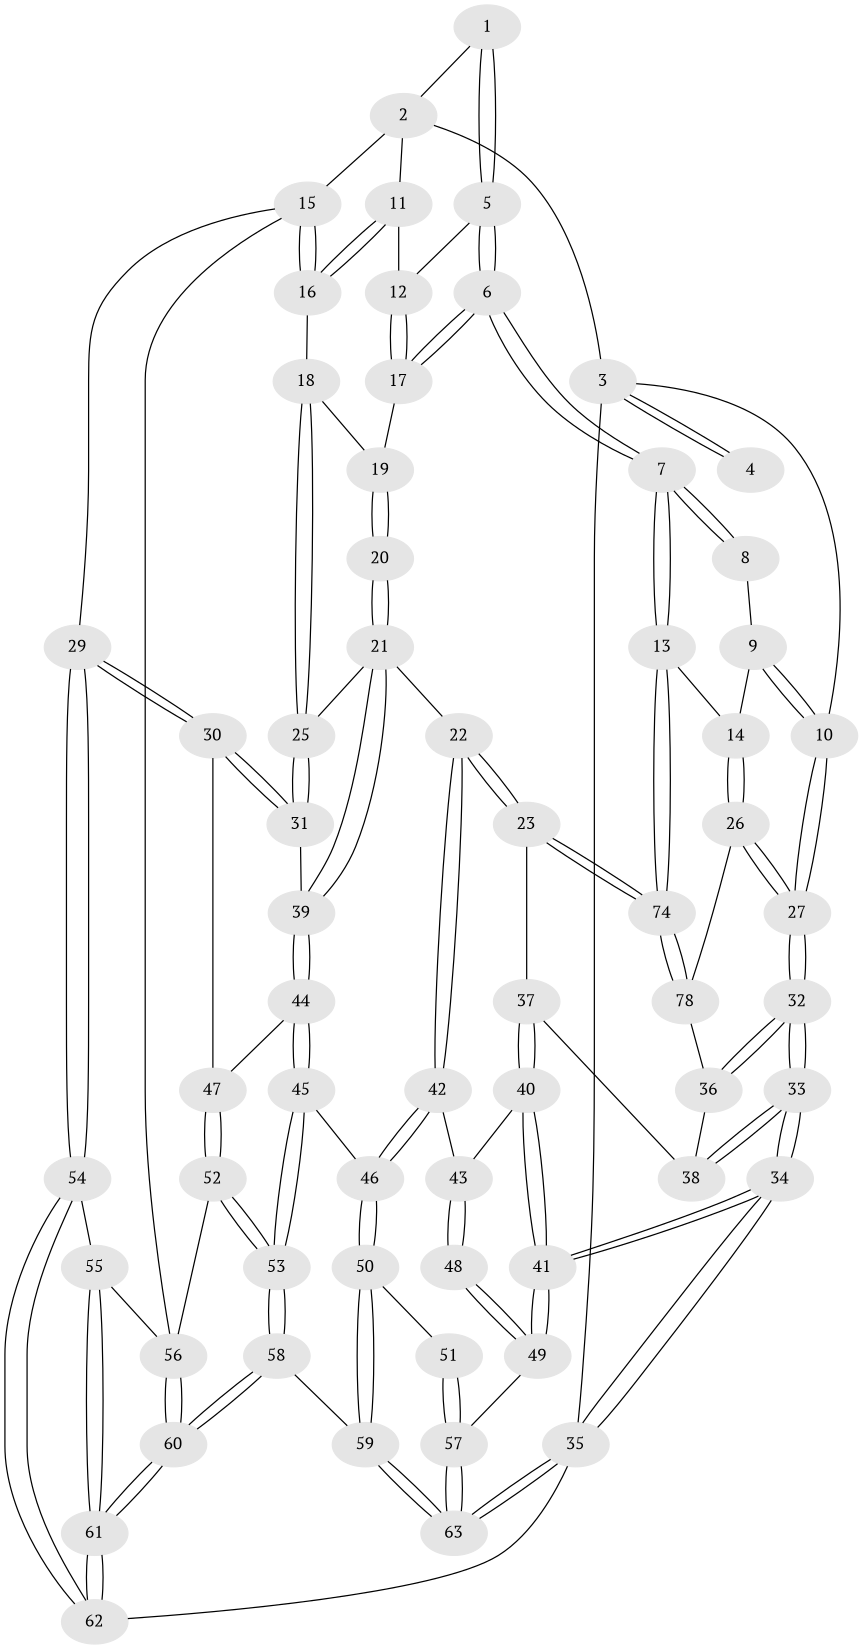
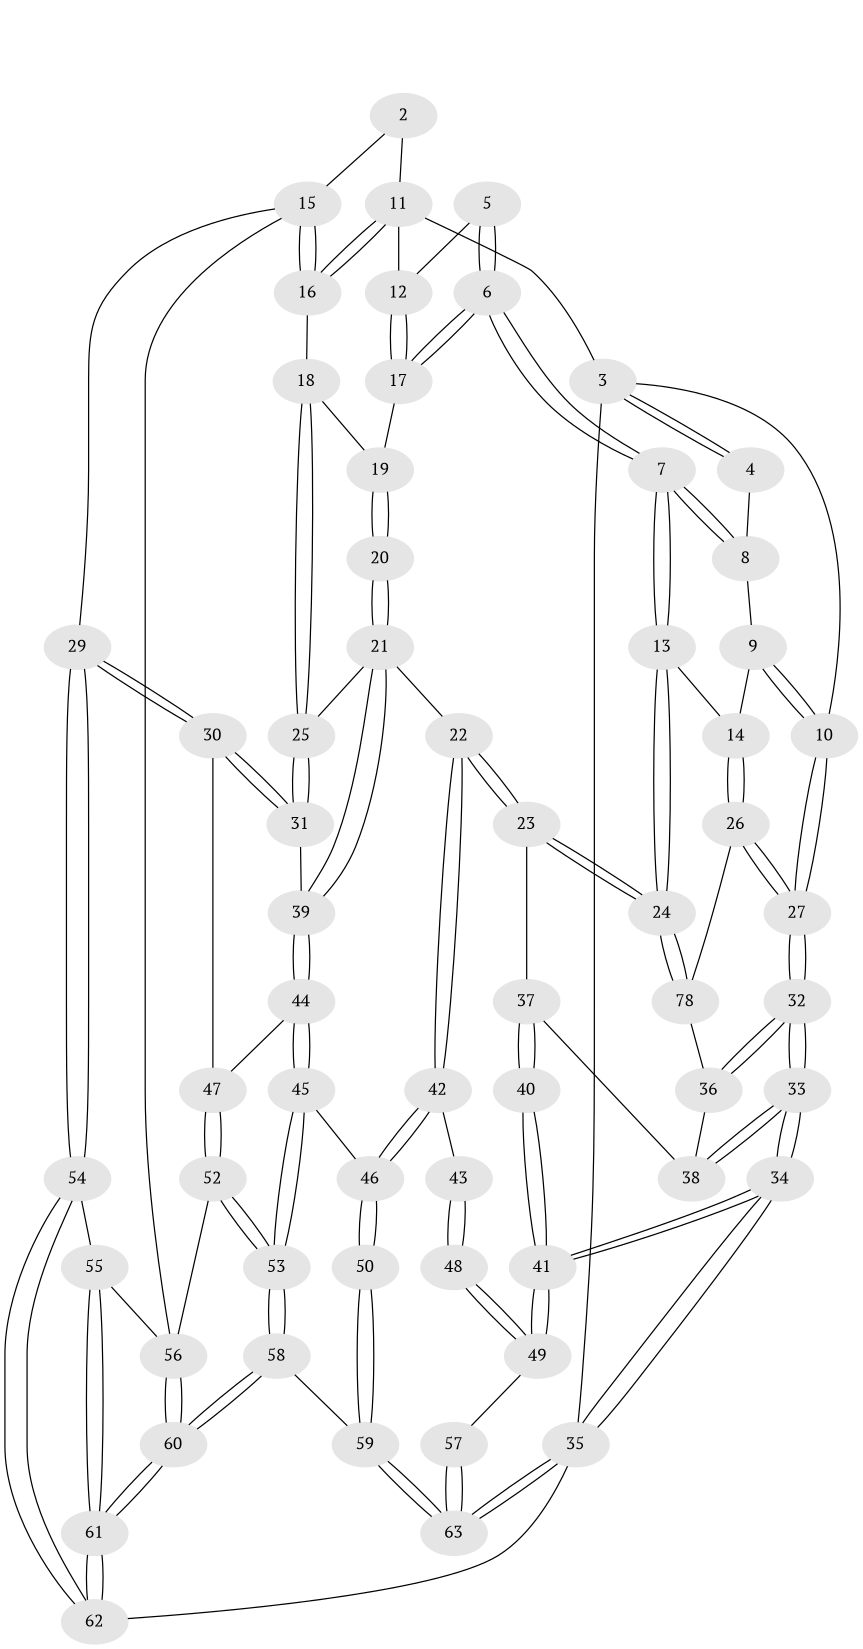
(487, 27) -> none
(554, 214) -> (528, 268)
none -> (748, 514)
(662, 913) -> (662, 913)
(493, 1135) -> none
(449, 1356) -> none
